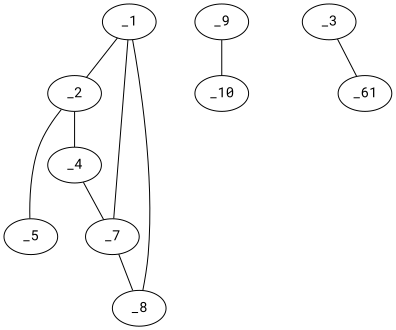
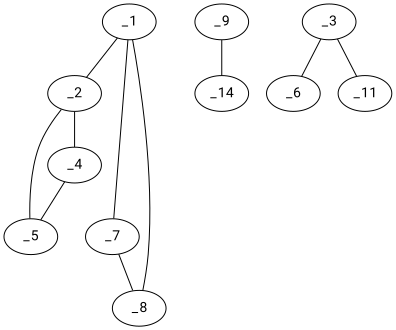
(222, 93) -> (222, 93)
none -> (293, 93)
(365, 93) -> (365, 93)
(94, 201) -> (53, 201)
